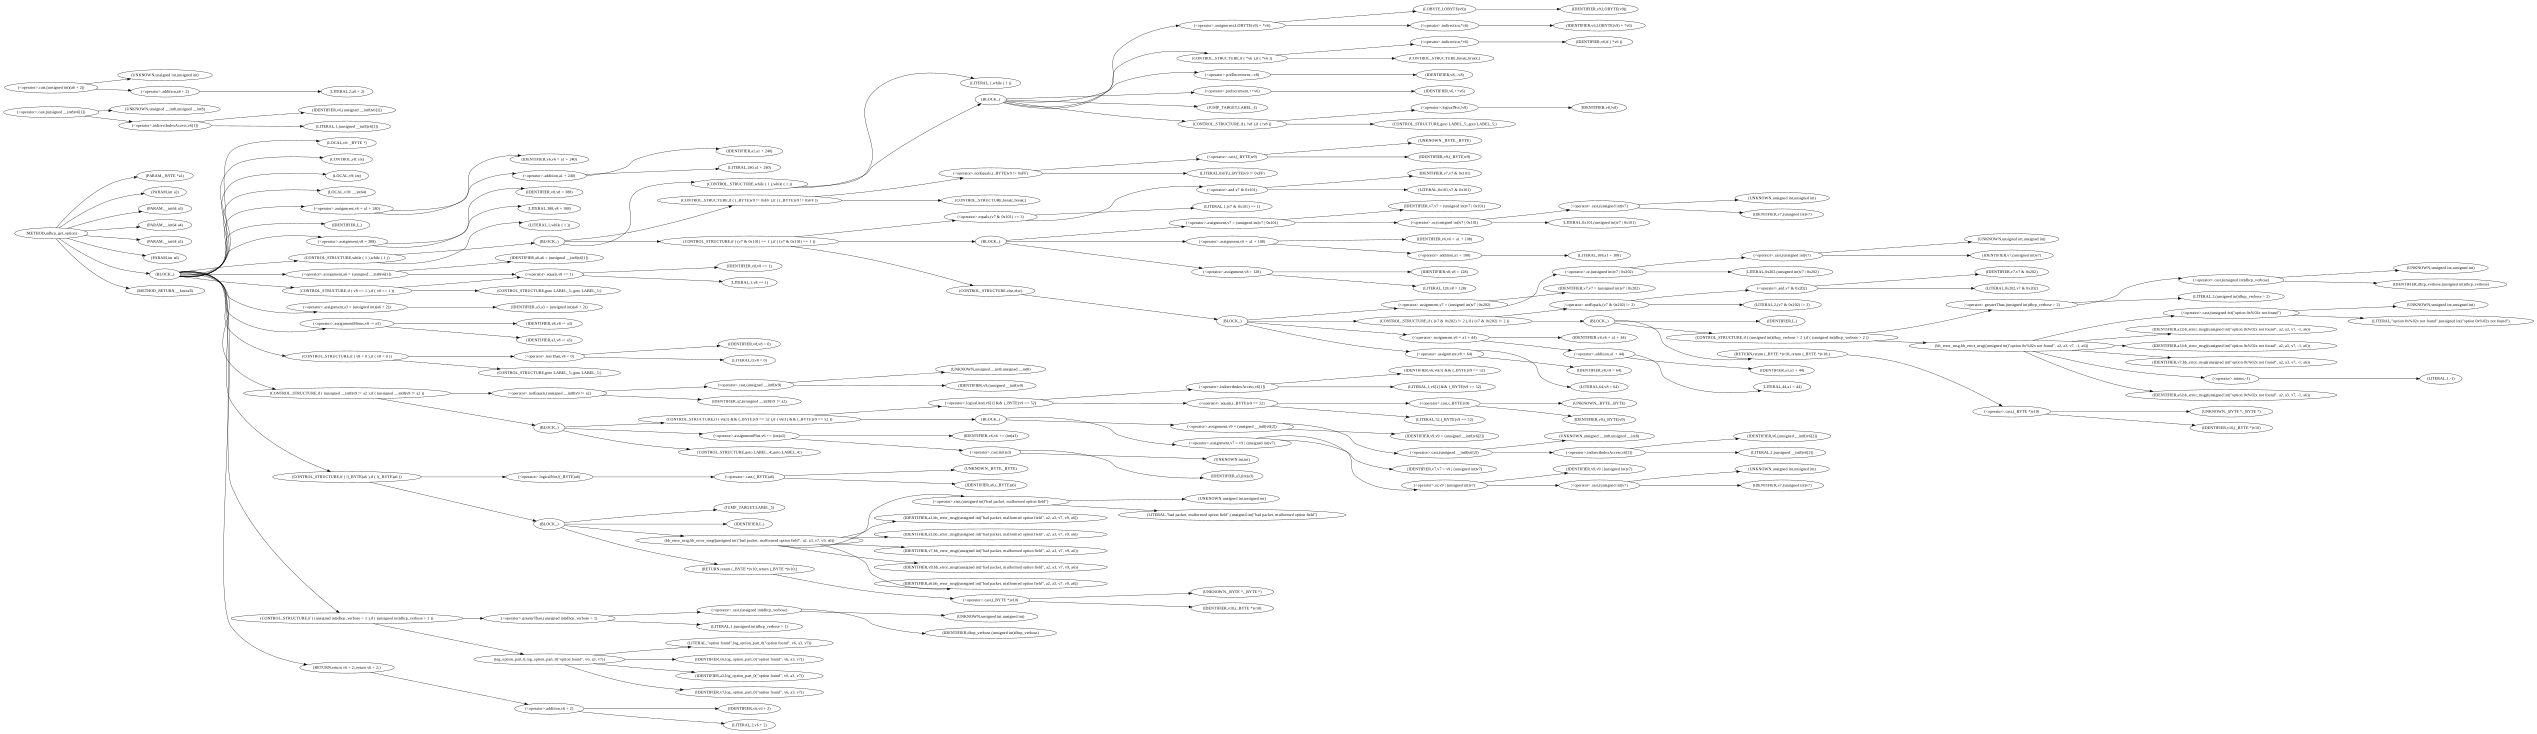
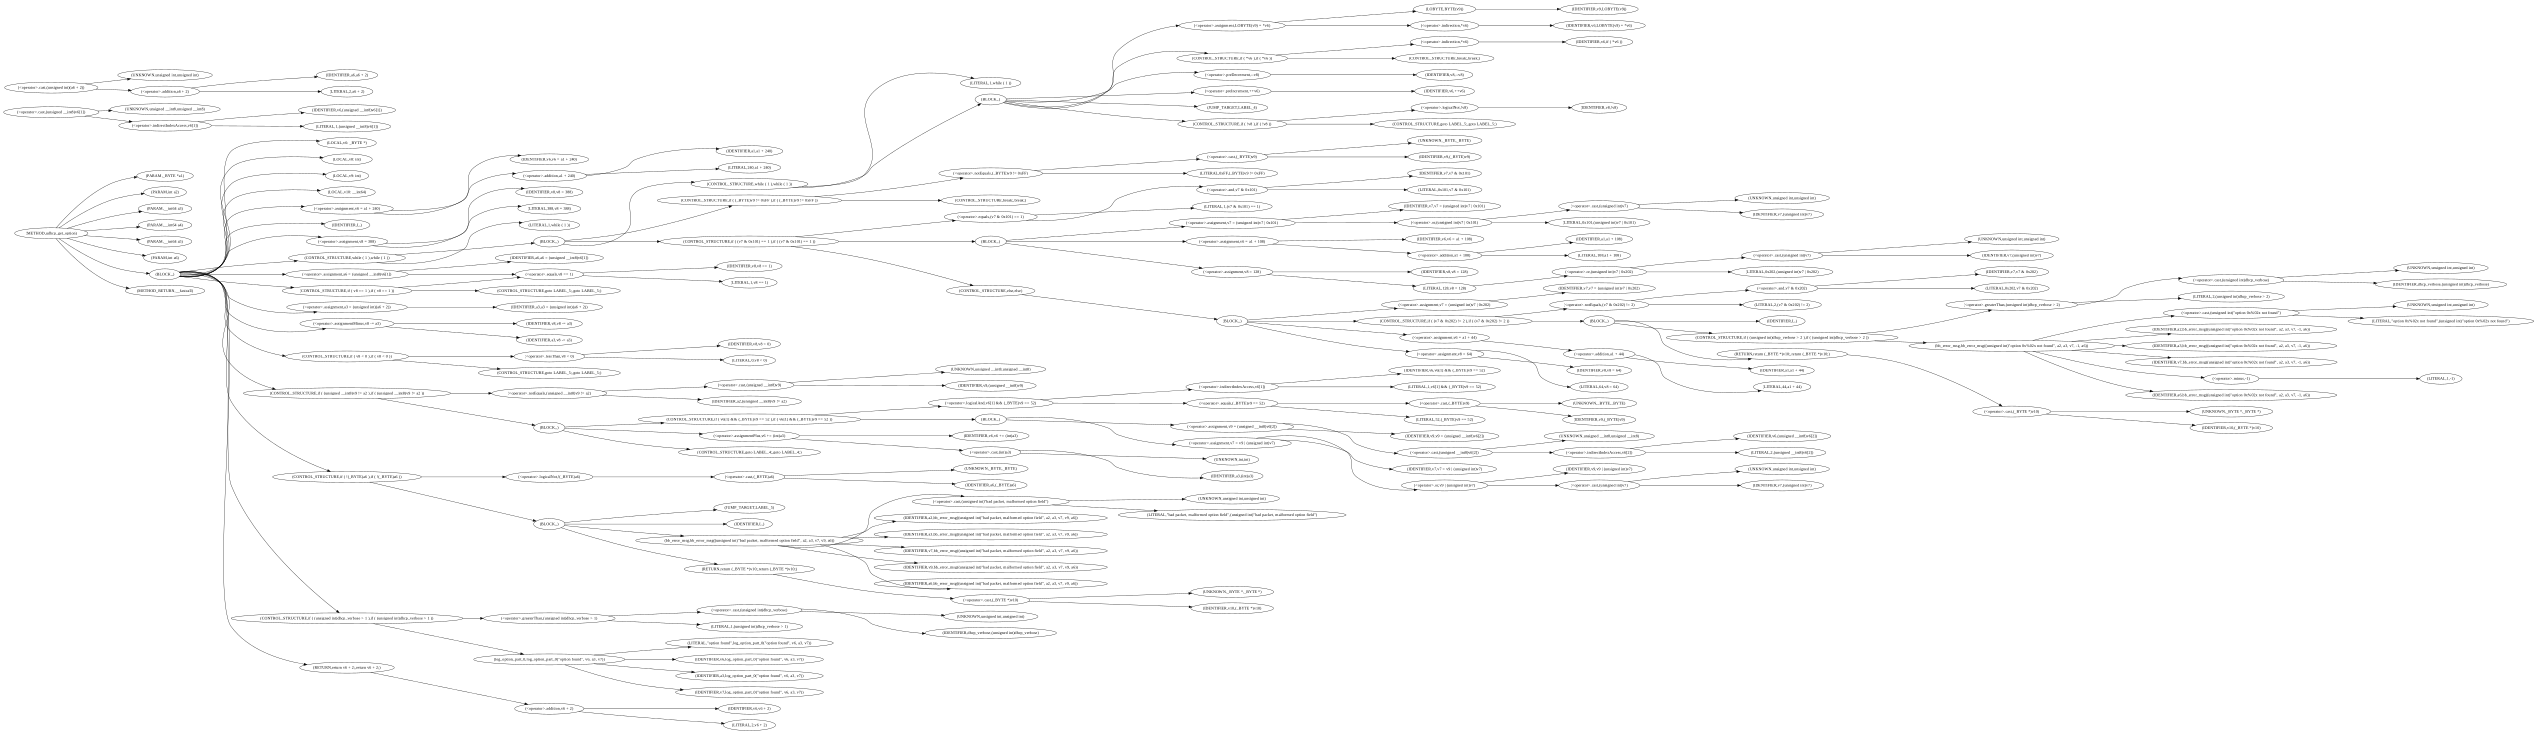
(1445, 9) -> (1445, 9)
none -> (347, 75)
(347, 159) -> (347, 159)
none -> (1599, 239)
(1535, 294) -> (1519, 282)
(1599, 338) -> none
